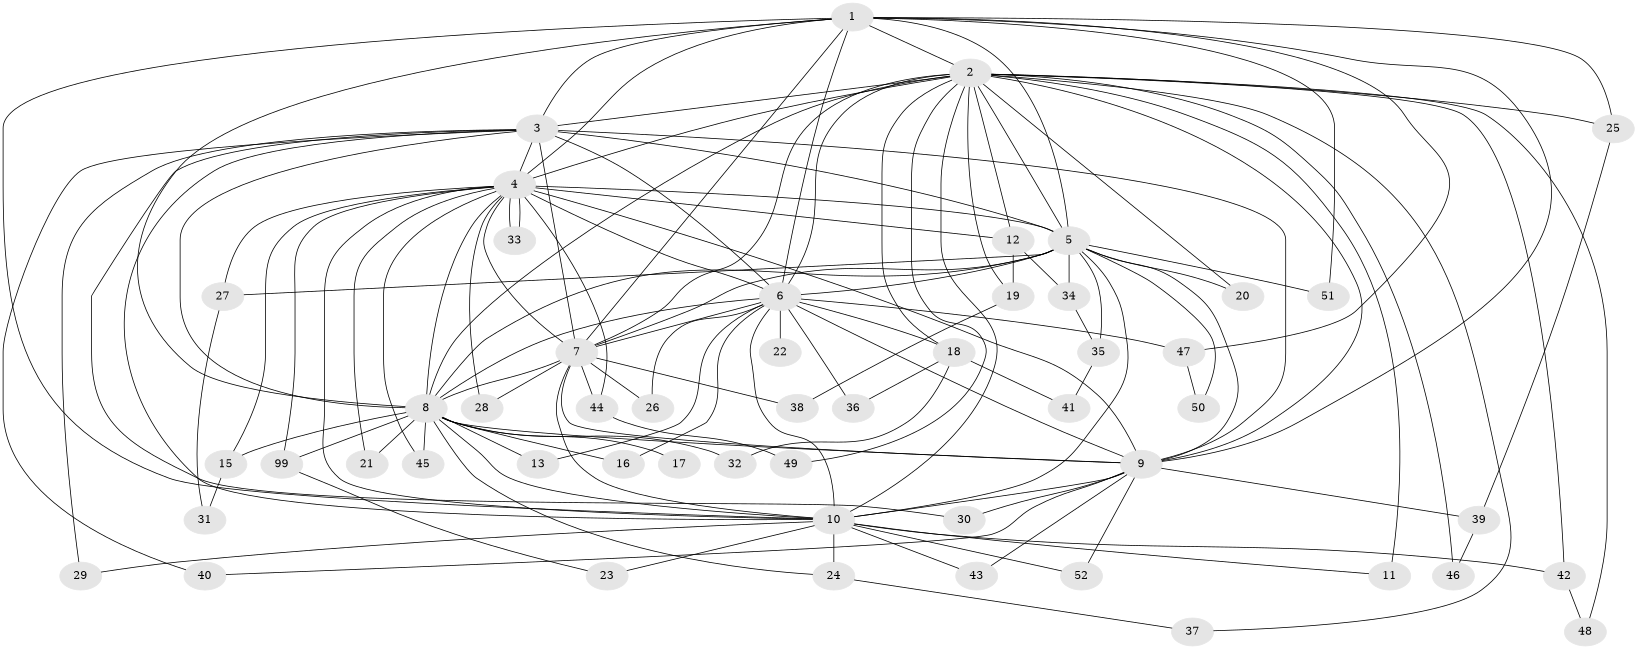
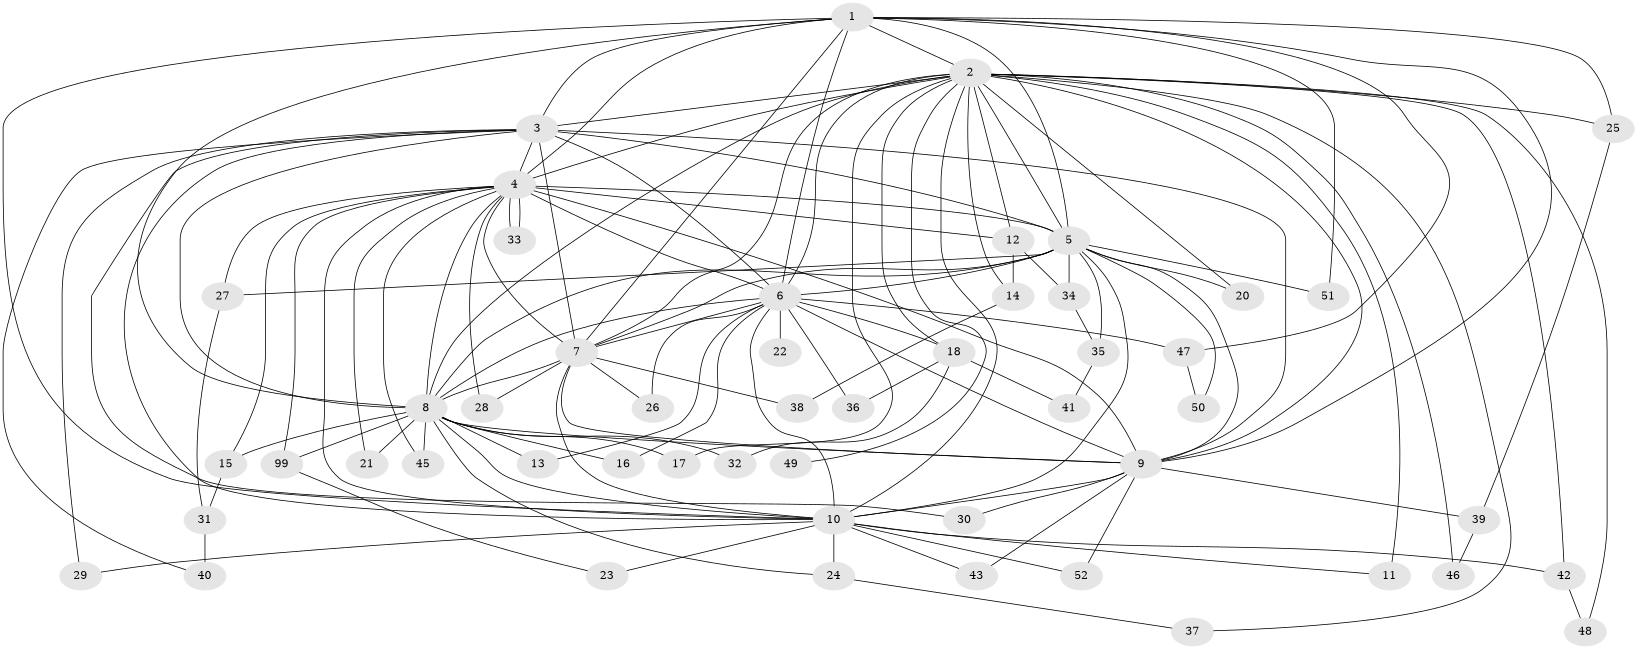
(1013, 297) -> (1013, 297)
none -> (859, 326)
(597, 408) -> none
(728, 553) -> (205, 548)
